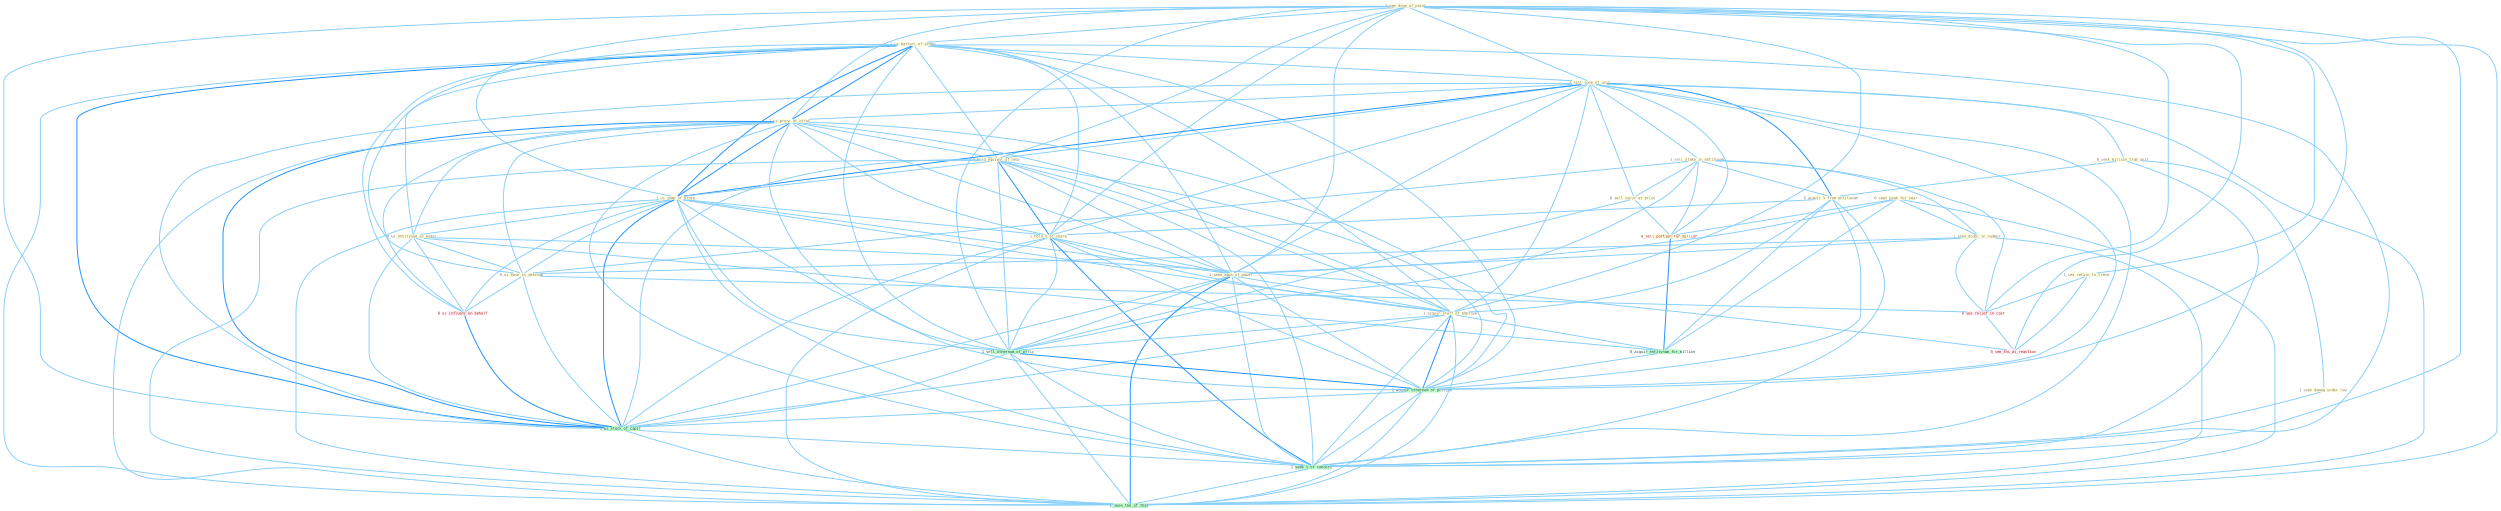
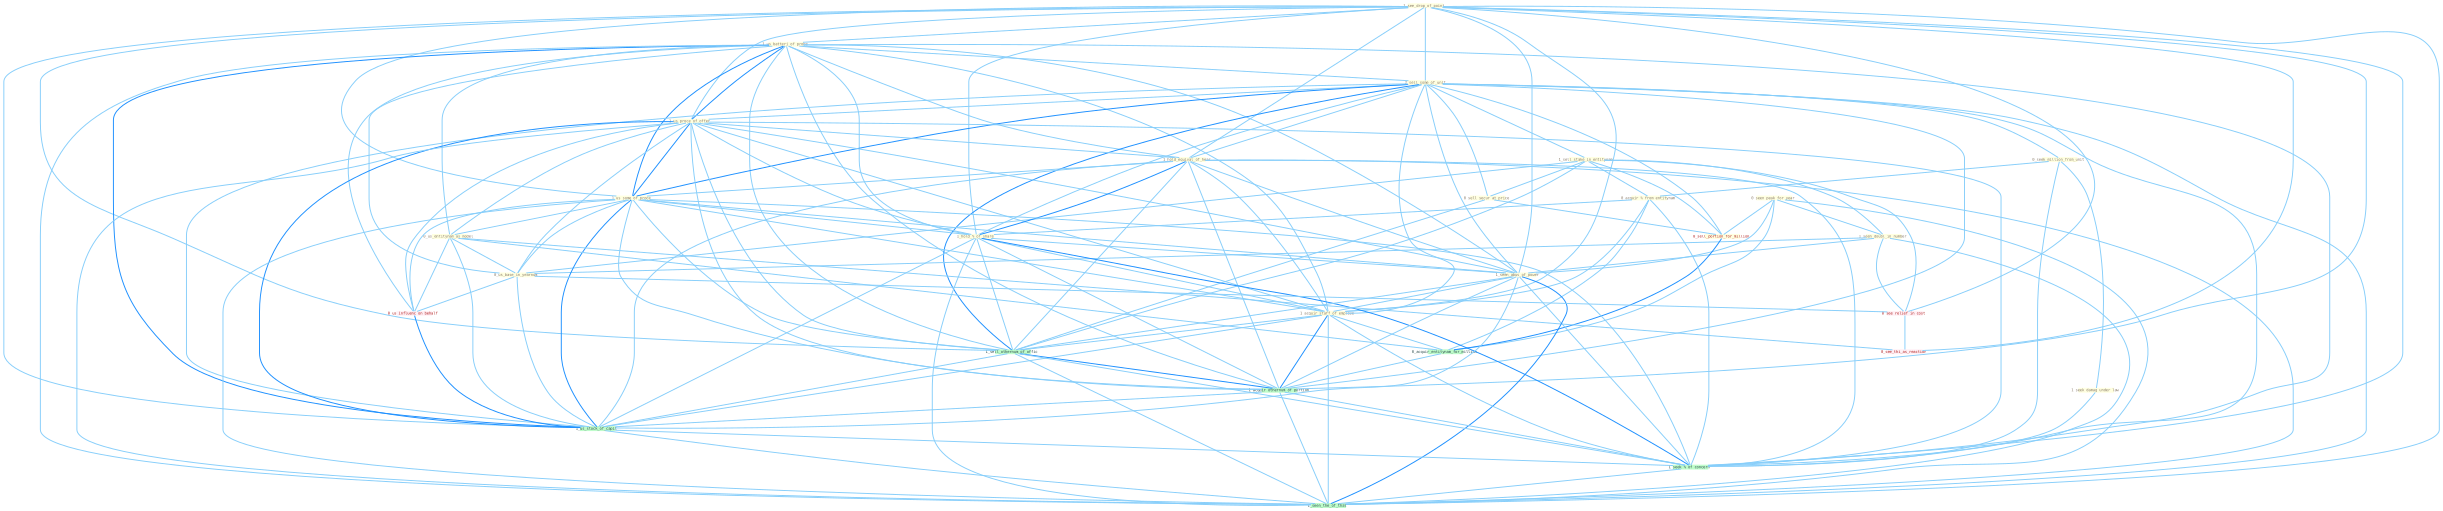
(1767, 121) -> (1091, 159)
(2088, 275) -> none
(1714, 361) -> none
